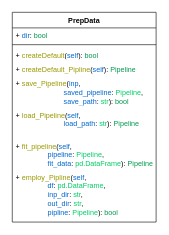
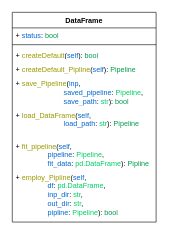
(84, 21) -> (84, 21)
(34, 36) -> (41, 36)
(60, 120) -> (60, 120)
(76, 155) -> (74, 155)
